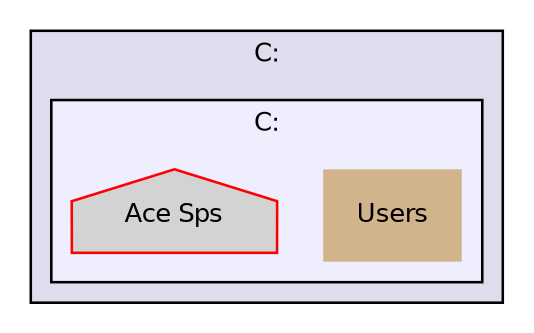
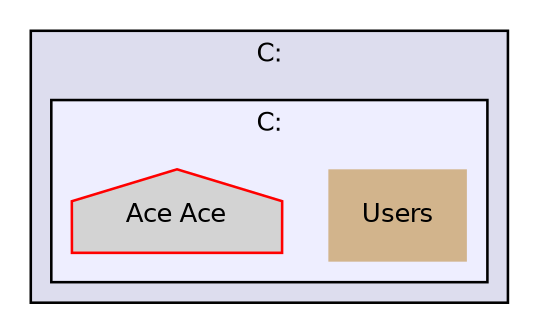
(174, 215) -> (177, 215)
